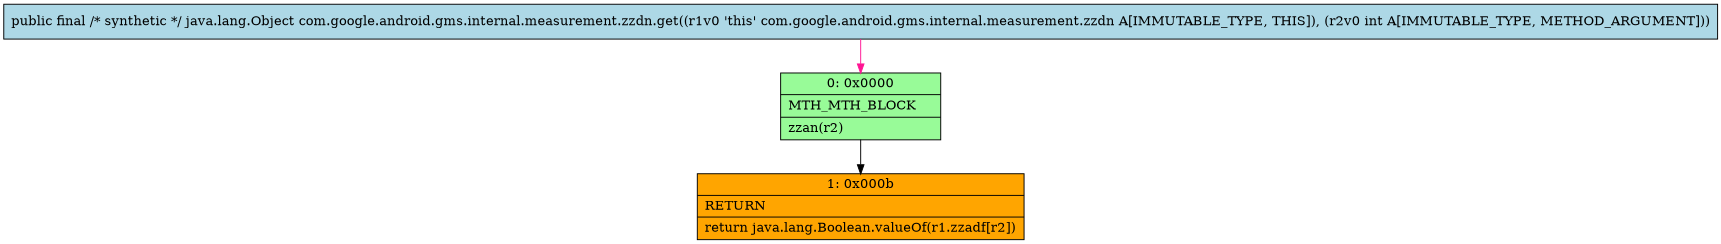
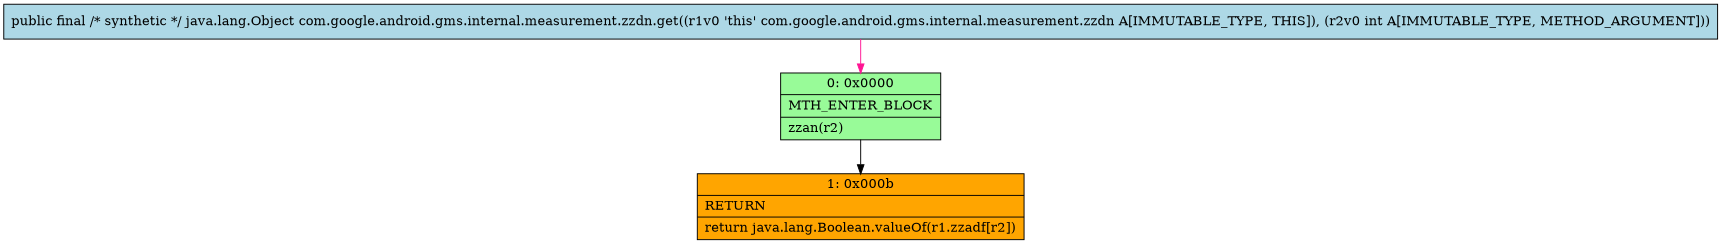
(852, 105) -> (861, 105)
